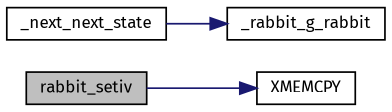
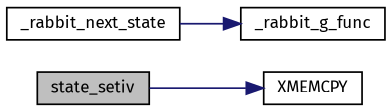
(86, 24) -> (93, 24)
(306, 24) -> (313, 24)
(86, 88) -> (93, 88)
